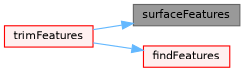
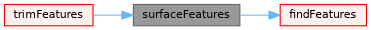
(112, 46) -> (255, 15)
